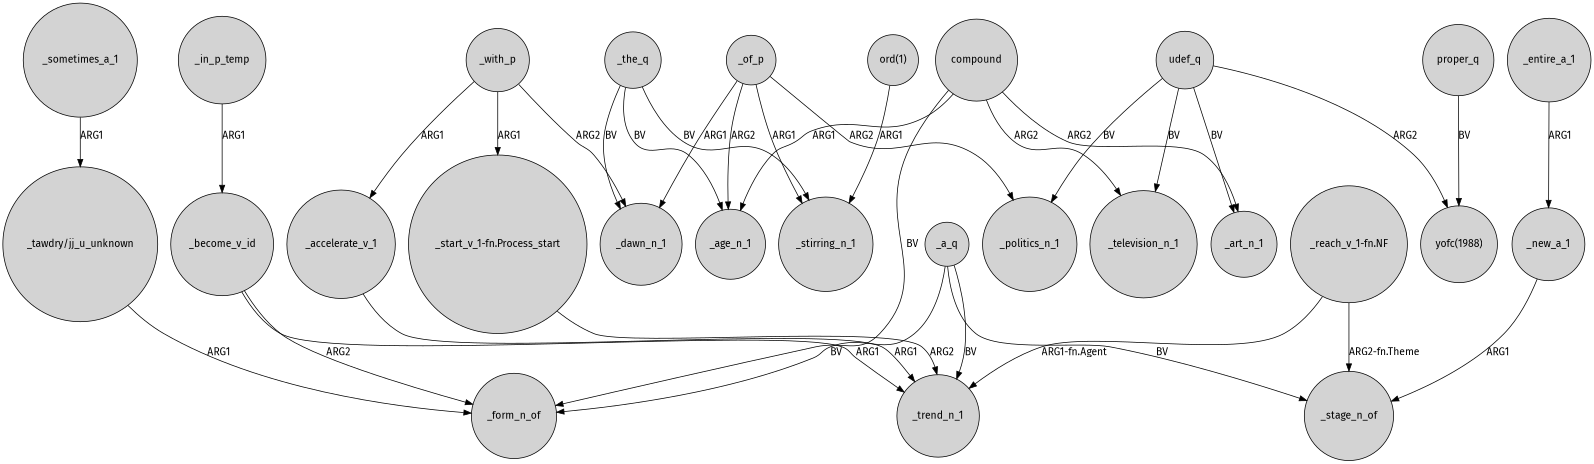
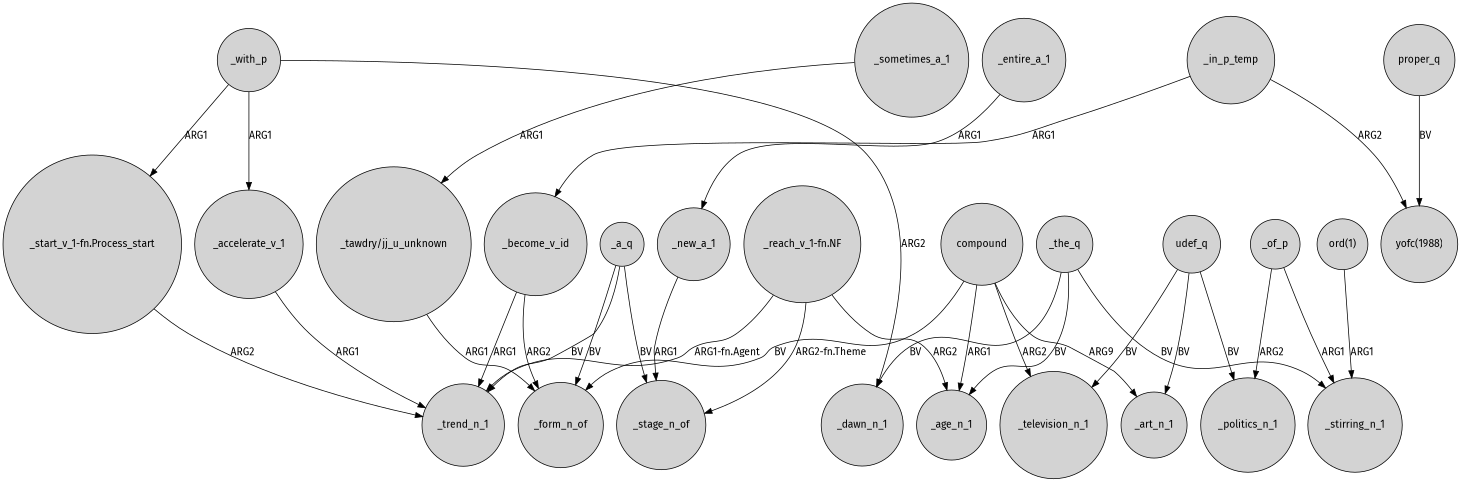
(1344, 109) -> (1347, 129)
(1080, 136) -> (1102, 352)
(698, 140) -> none
(730, 142) -> (884, 339)
